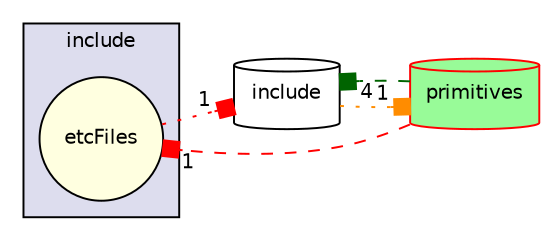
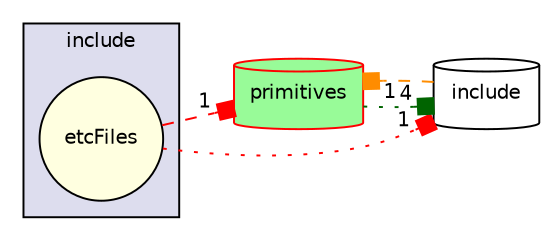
(385, 81) -> (389, 107)
(365, 107) -> (408, 81)
(298, 152) -> (191, 119)
